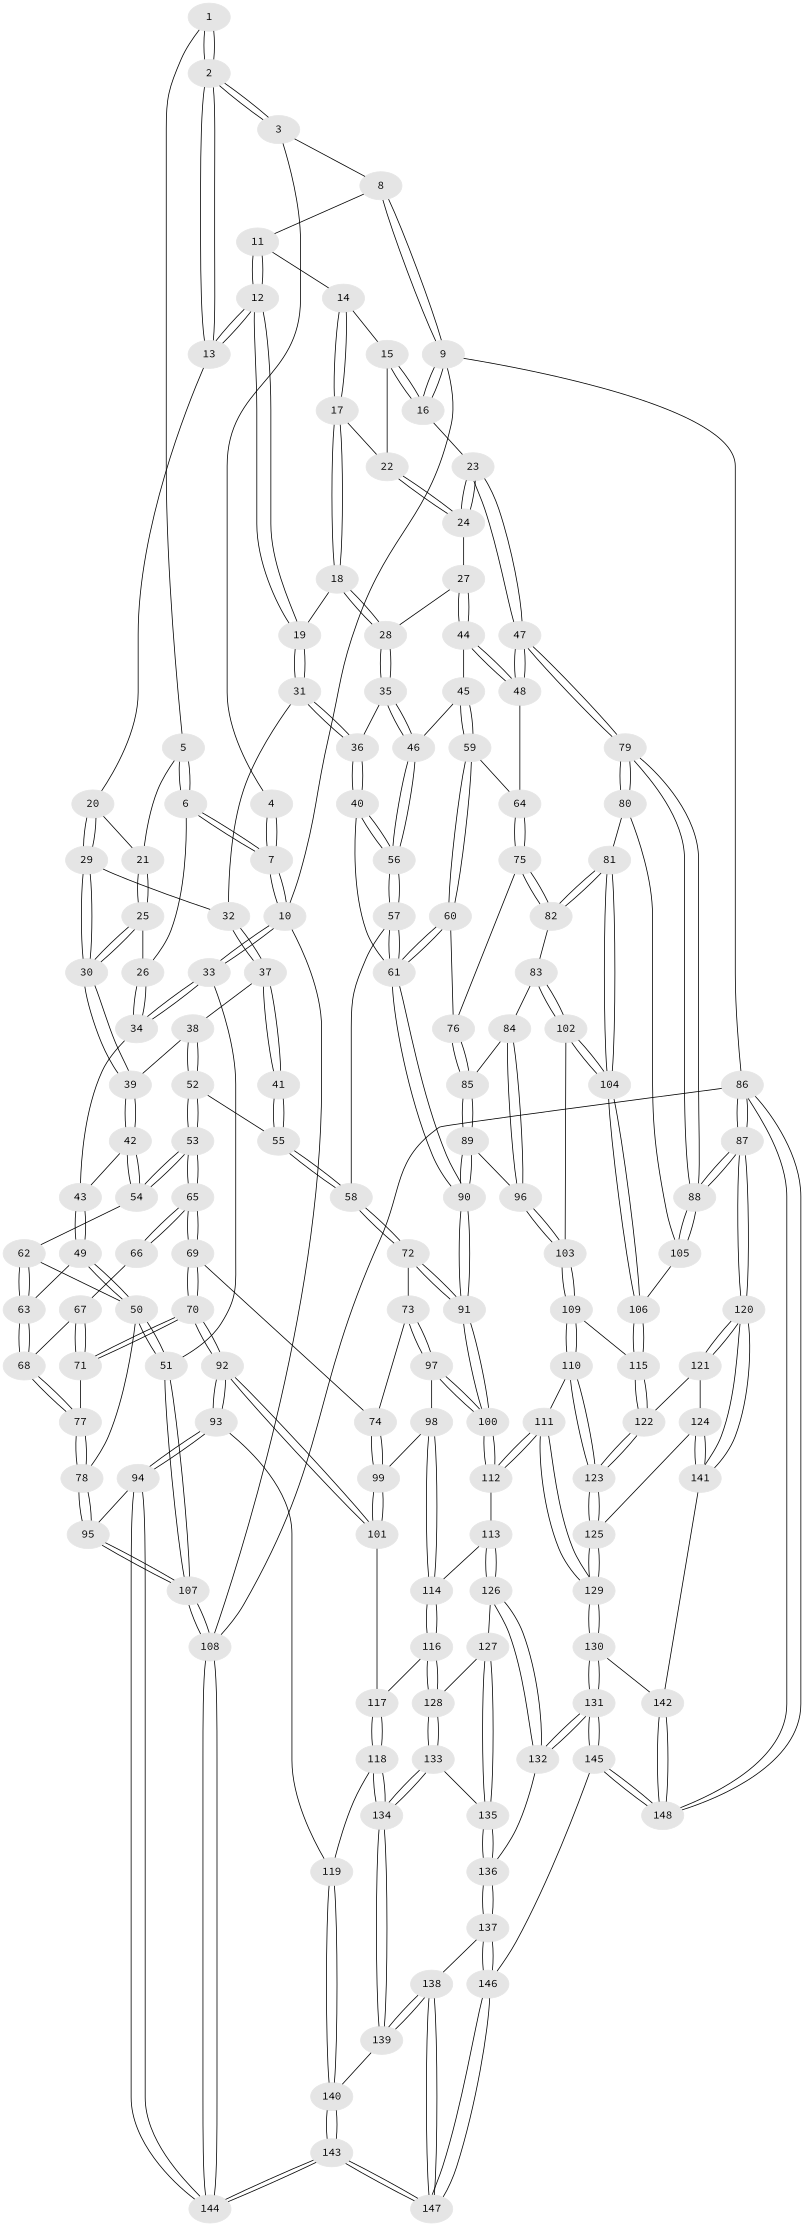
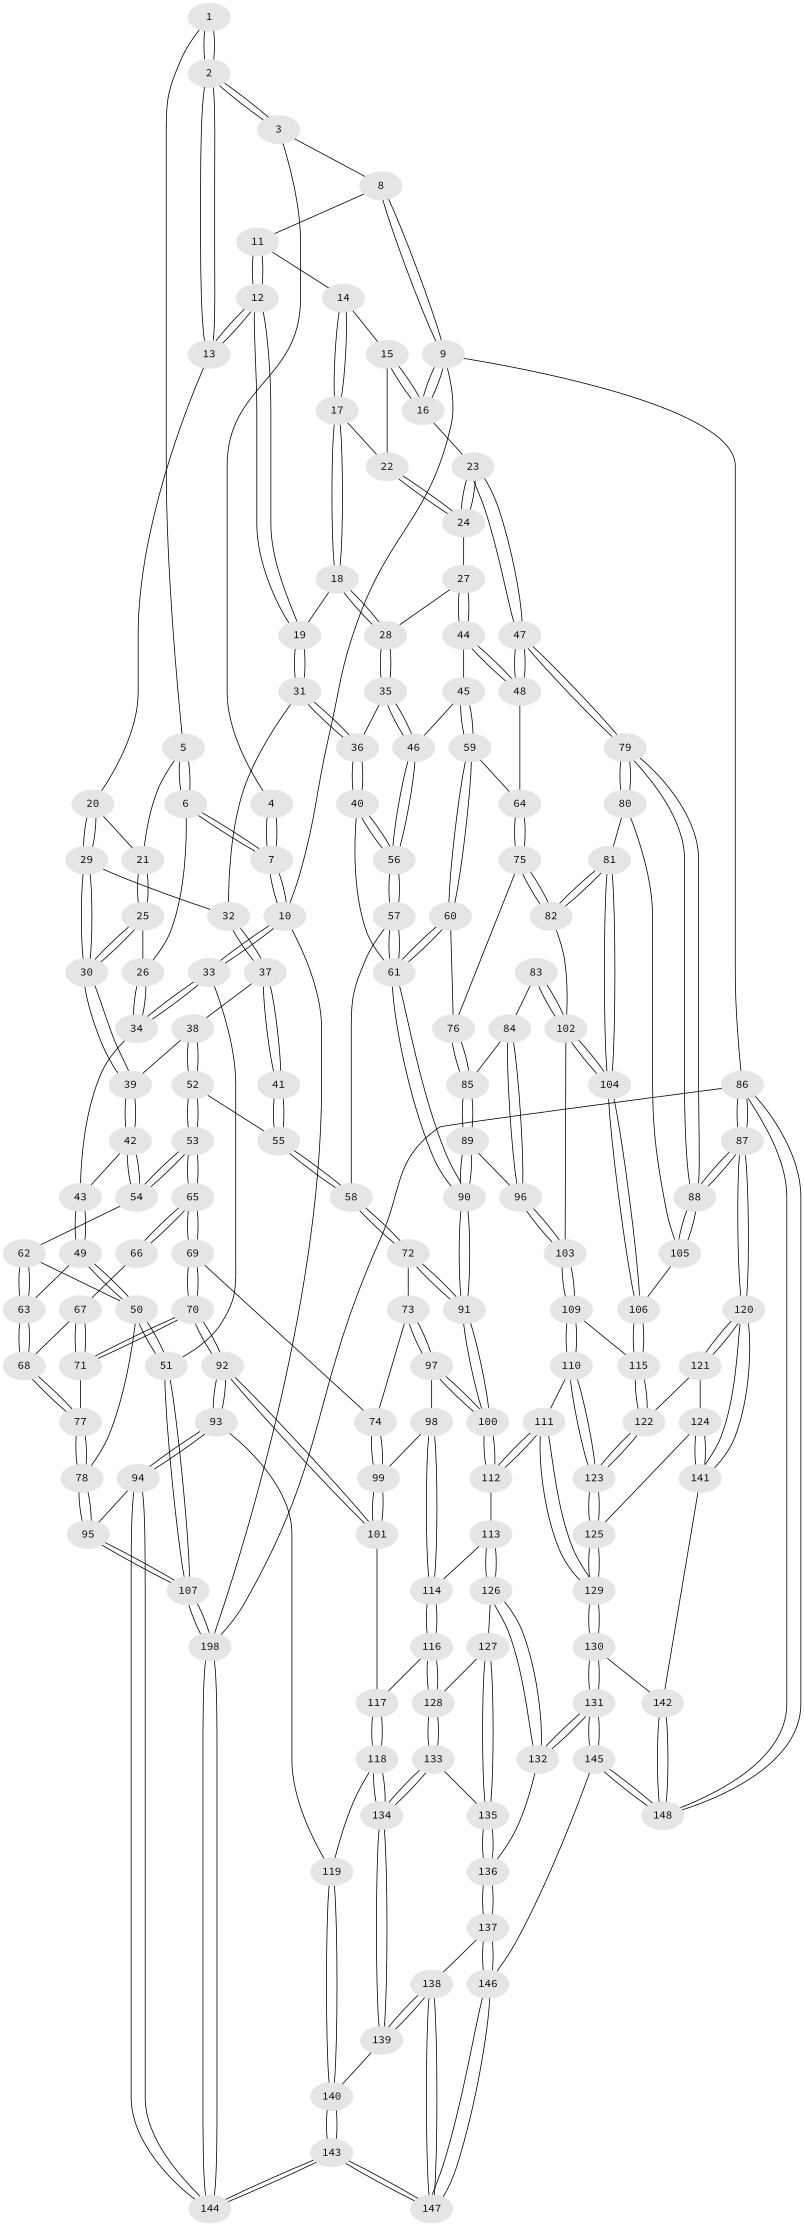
(544, 945) -> (566, 972)
(210, 1647) -> (210, 1647)
